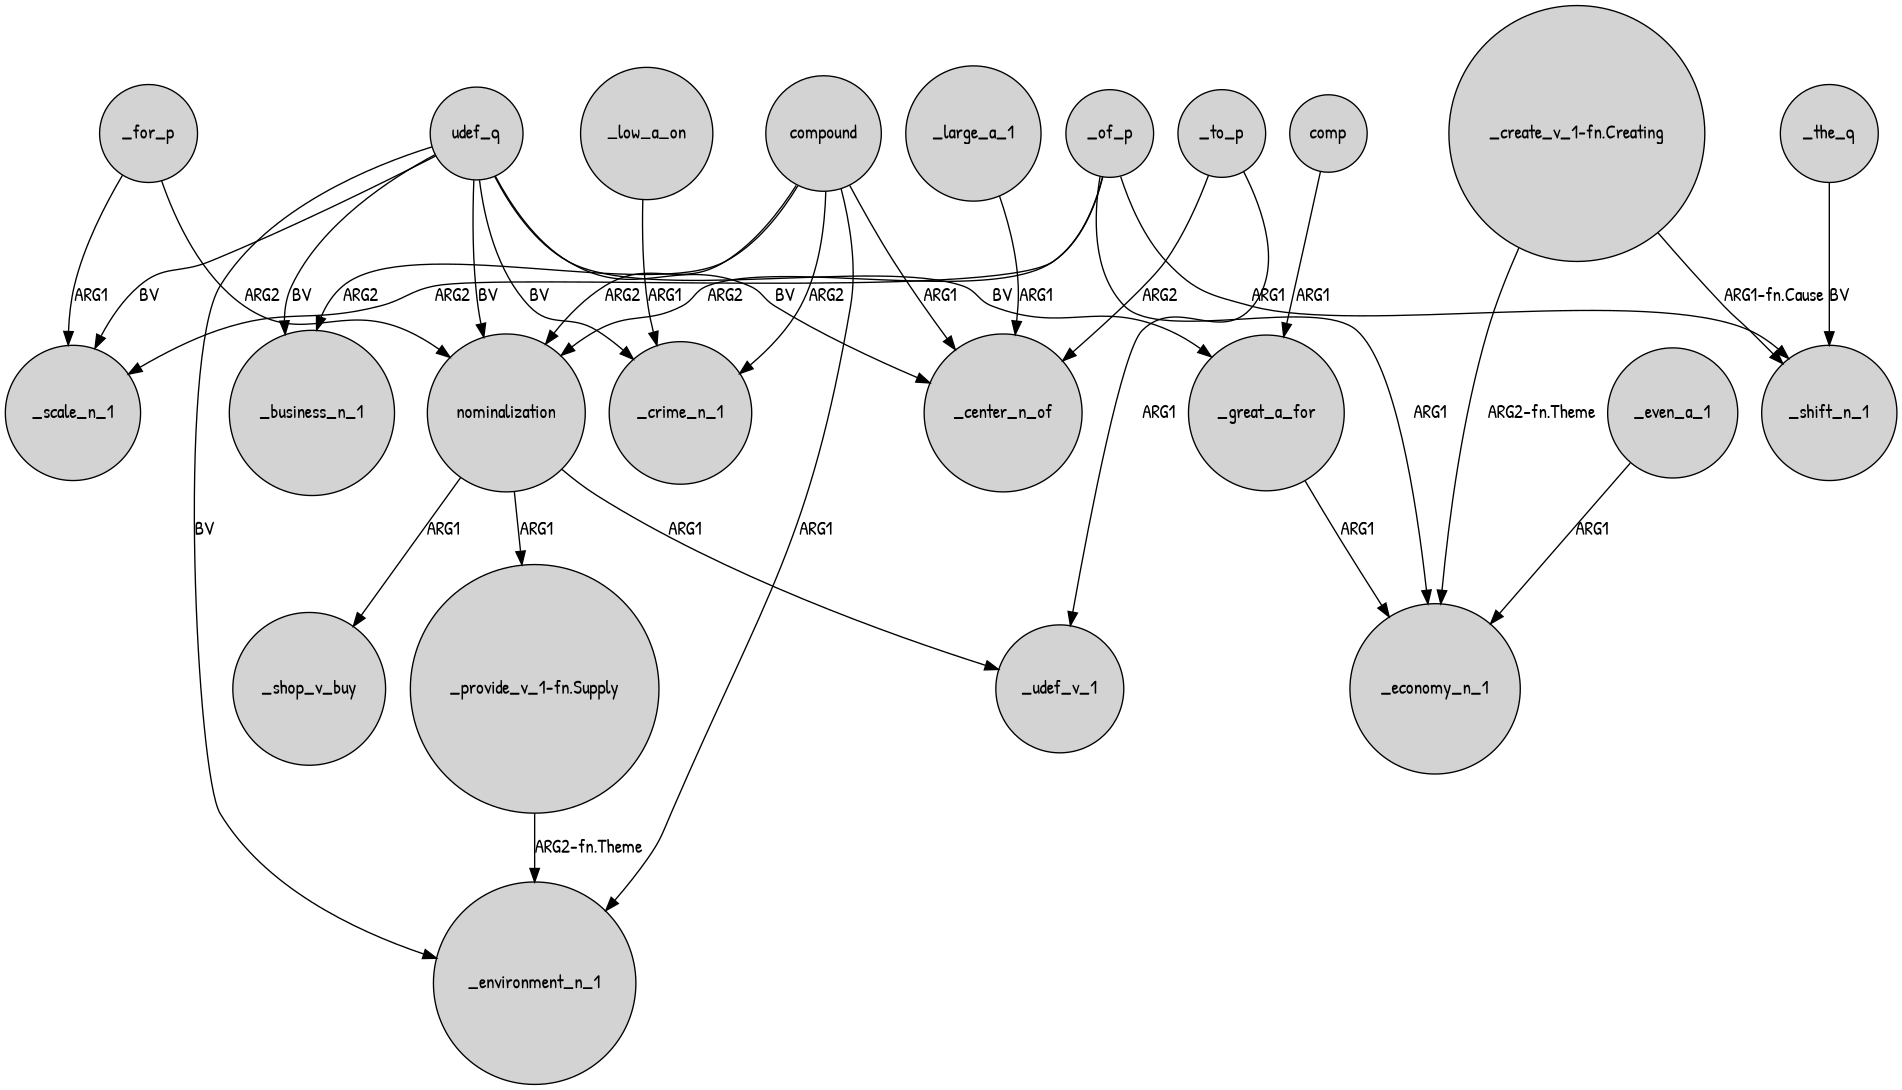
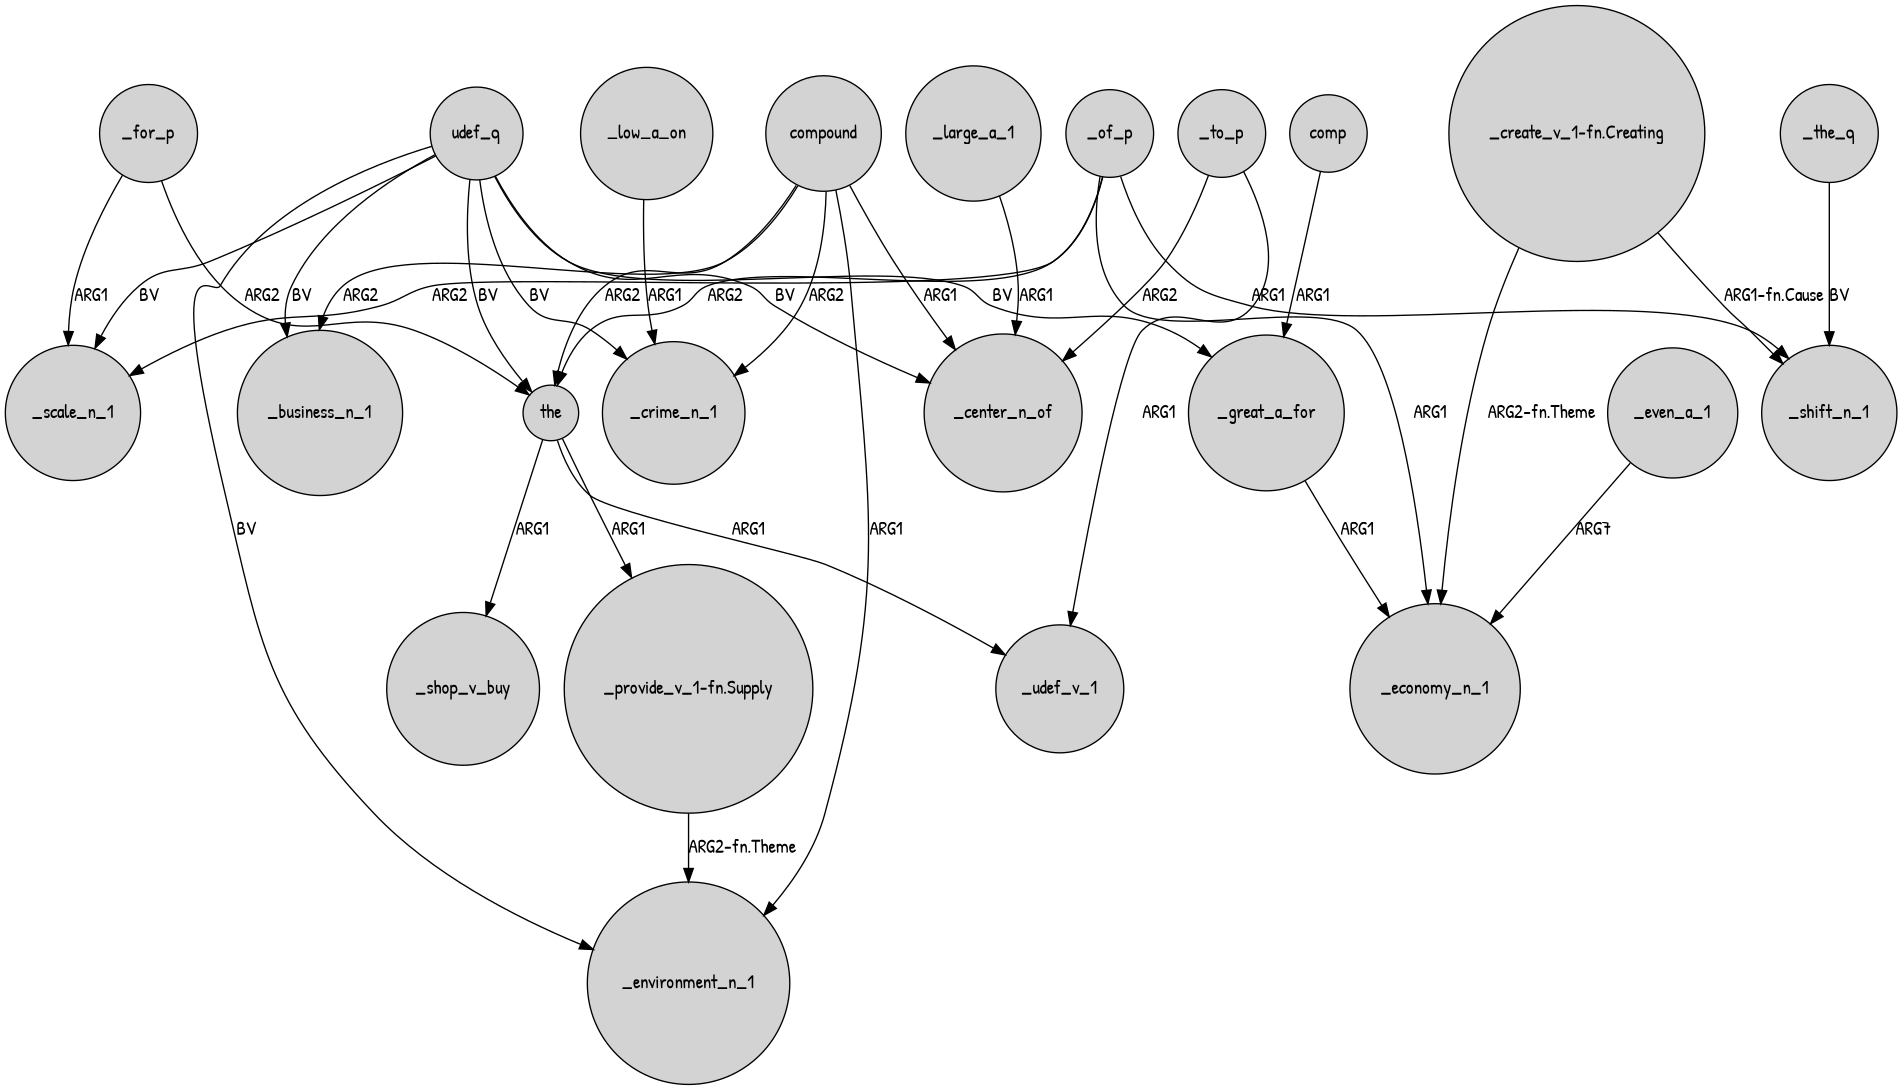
(506, 413) -> (551, 413)
(1592, 530) -> (1594, 530)
